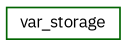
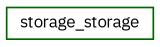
(63, 23) -> (80, 23)
